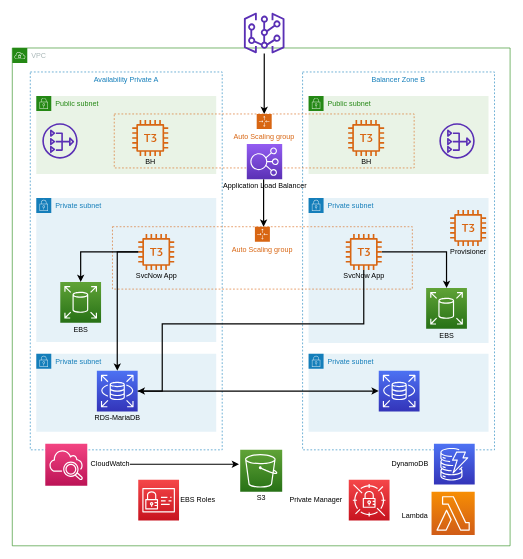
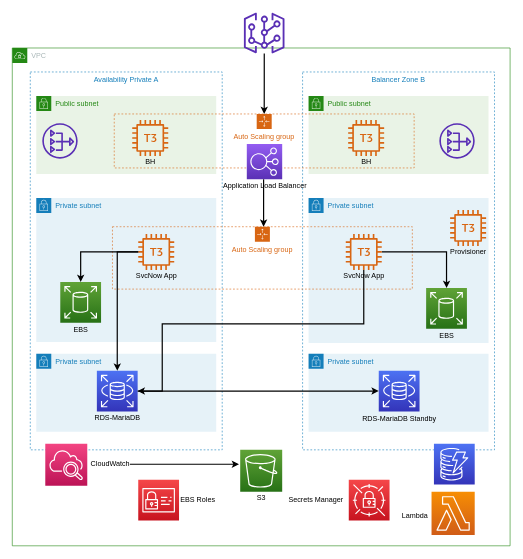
none -> (399, 419)
(410, 464) -> none
(316, 500) -> (316, 500)
